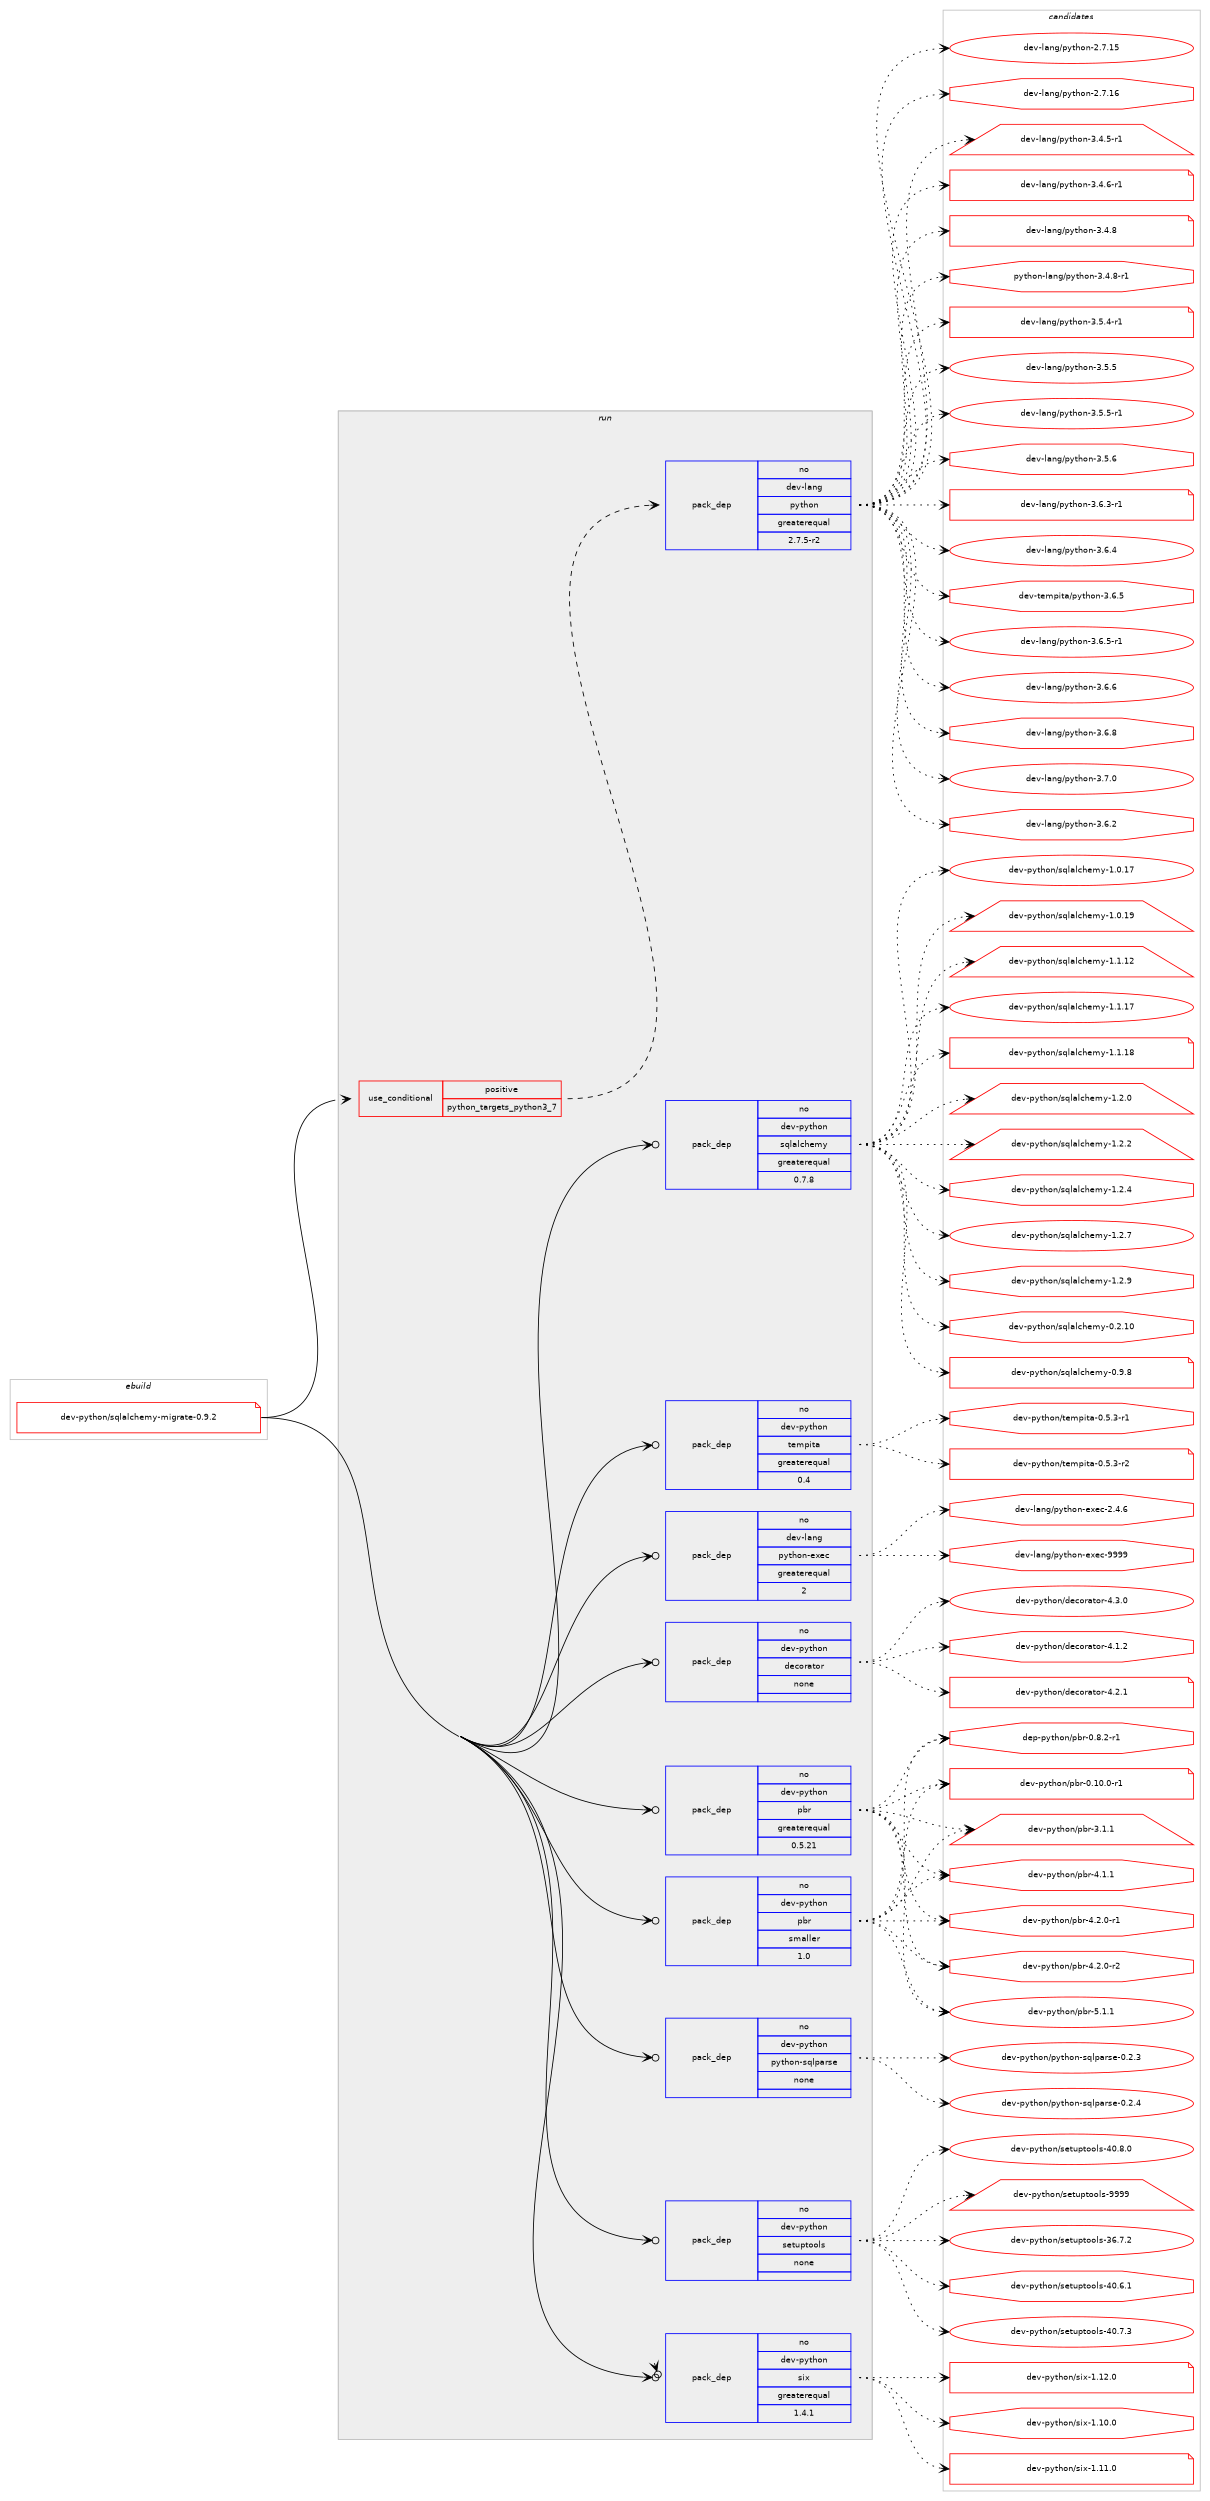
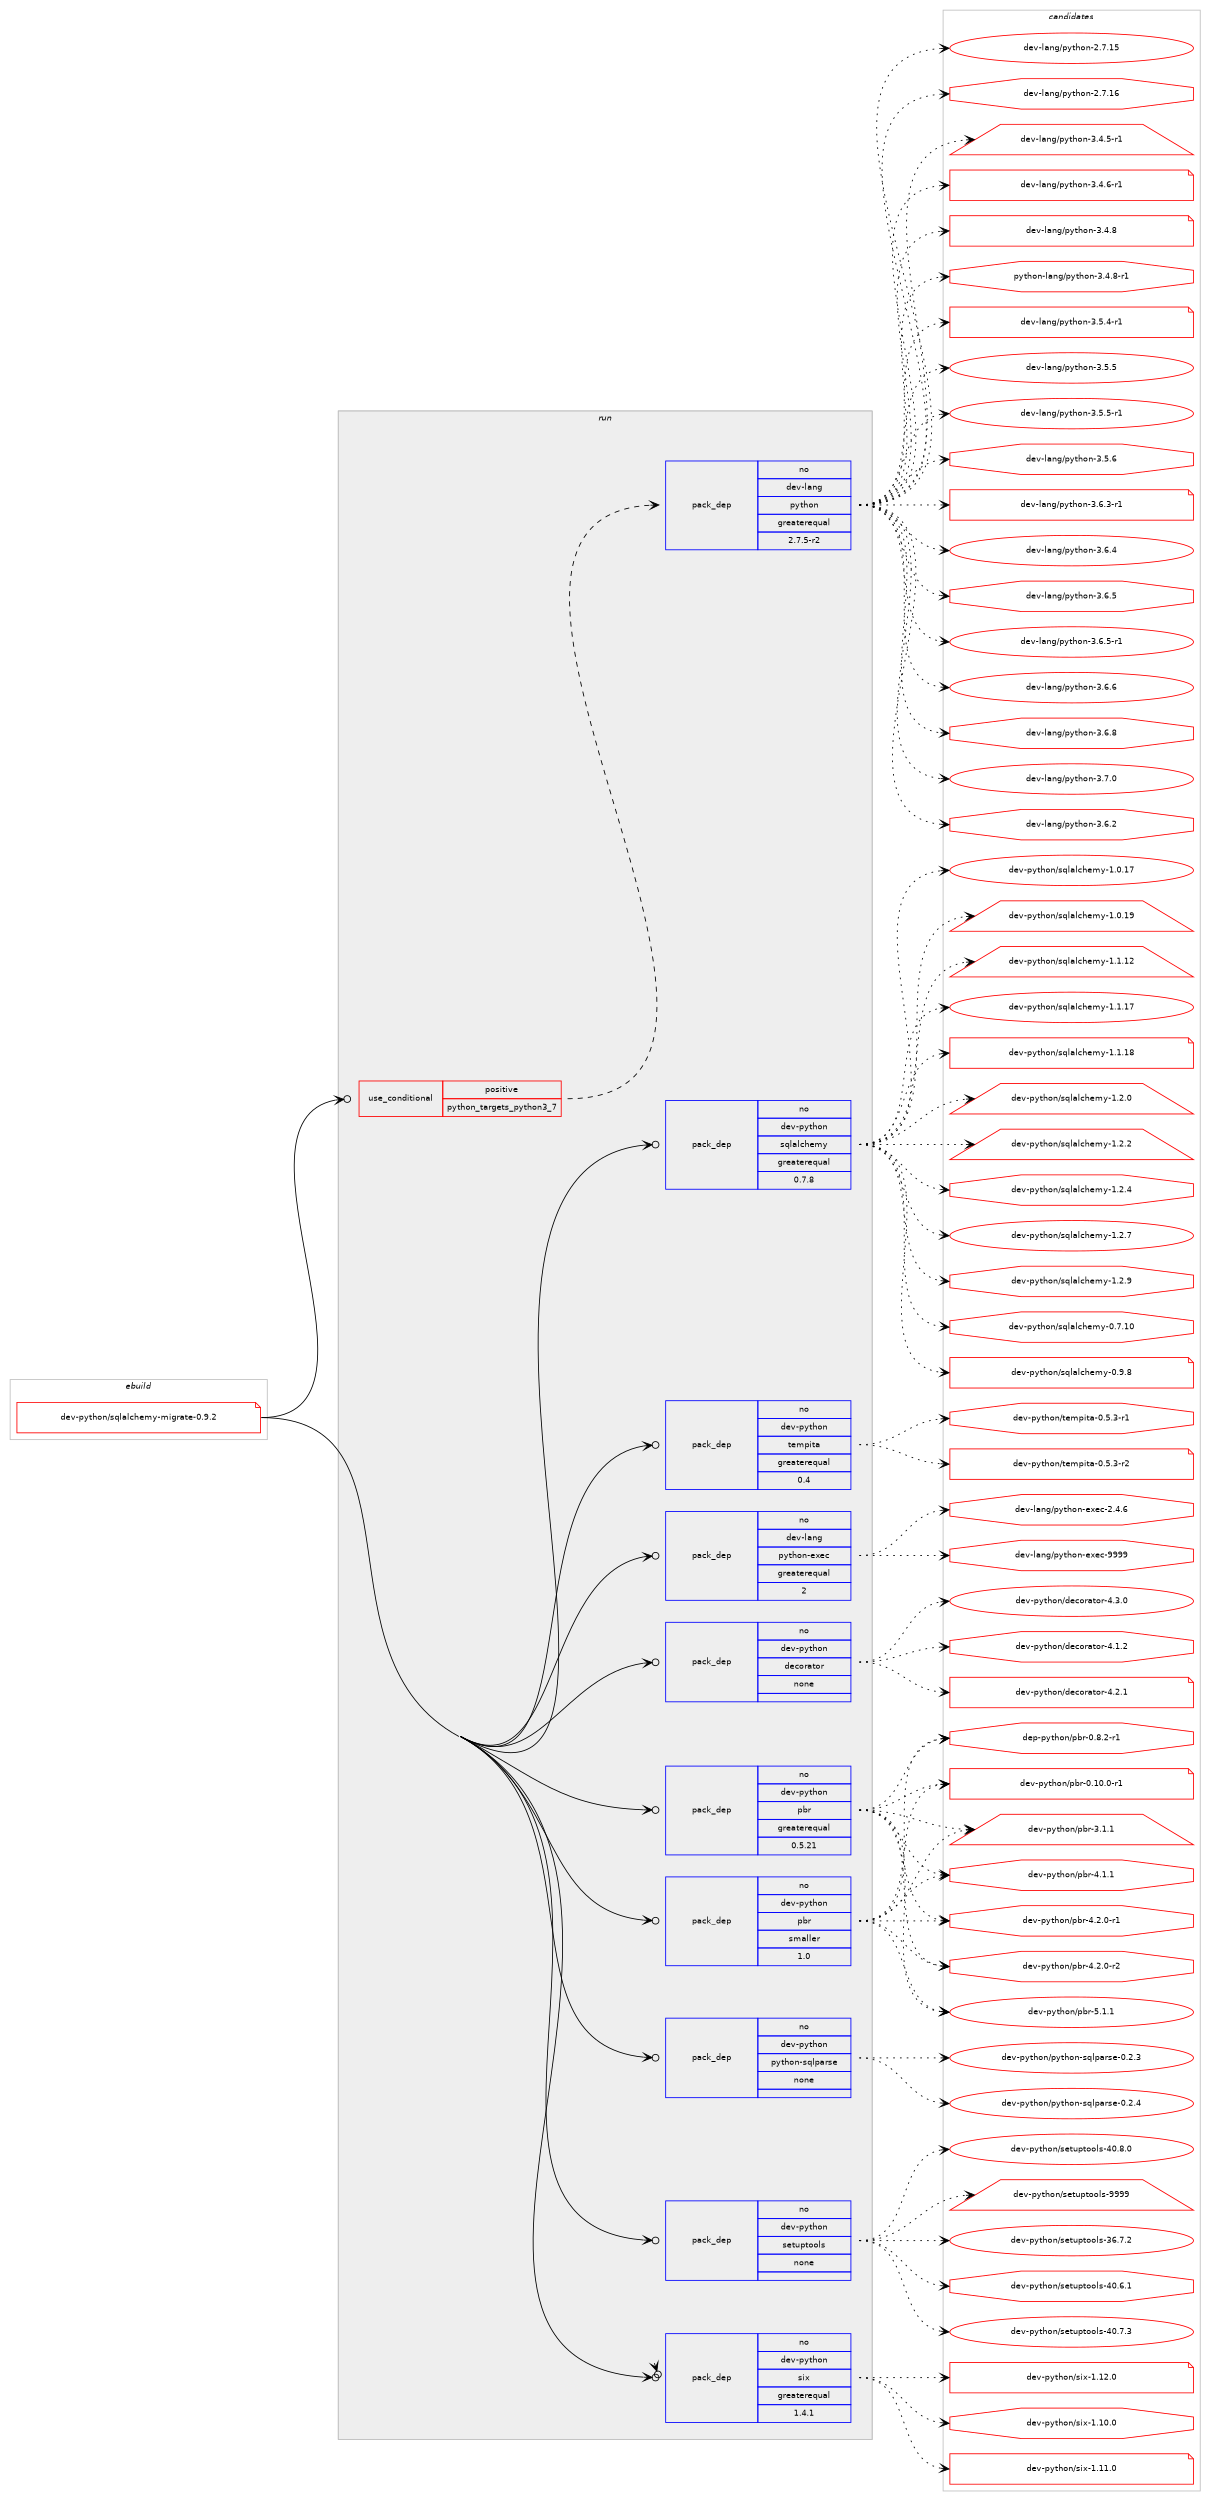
(1072, 596) -> (1072, 596)
(307, 1266) -> (307, 1266)
(1072, 1327) -> (1072, 1327)
